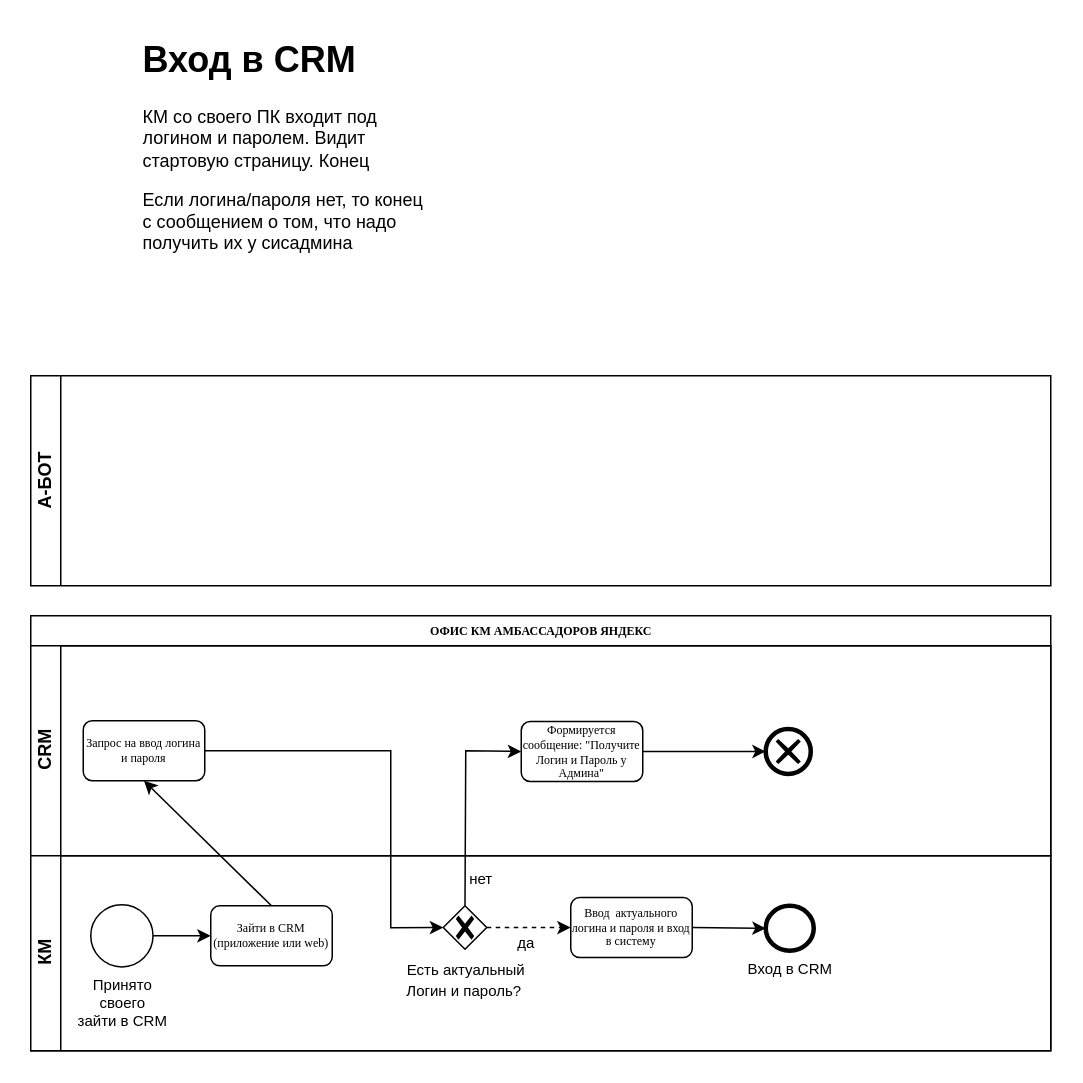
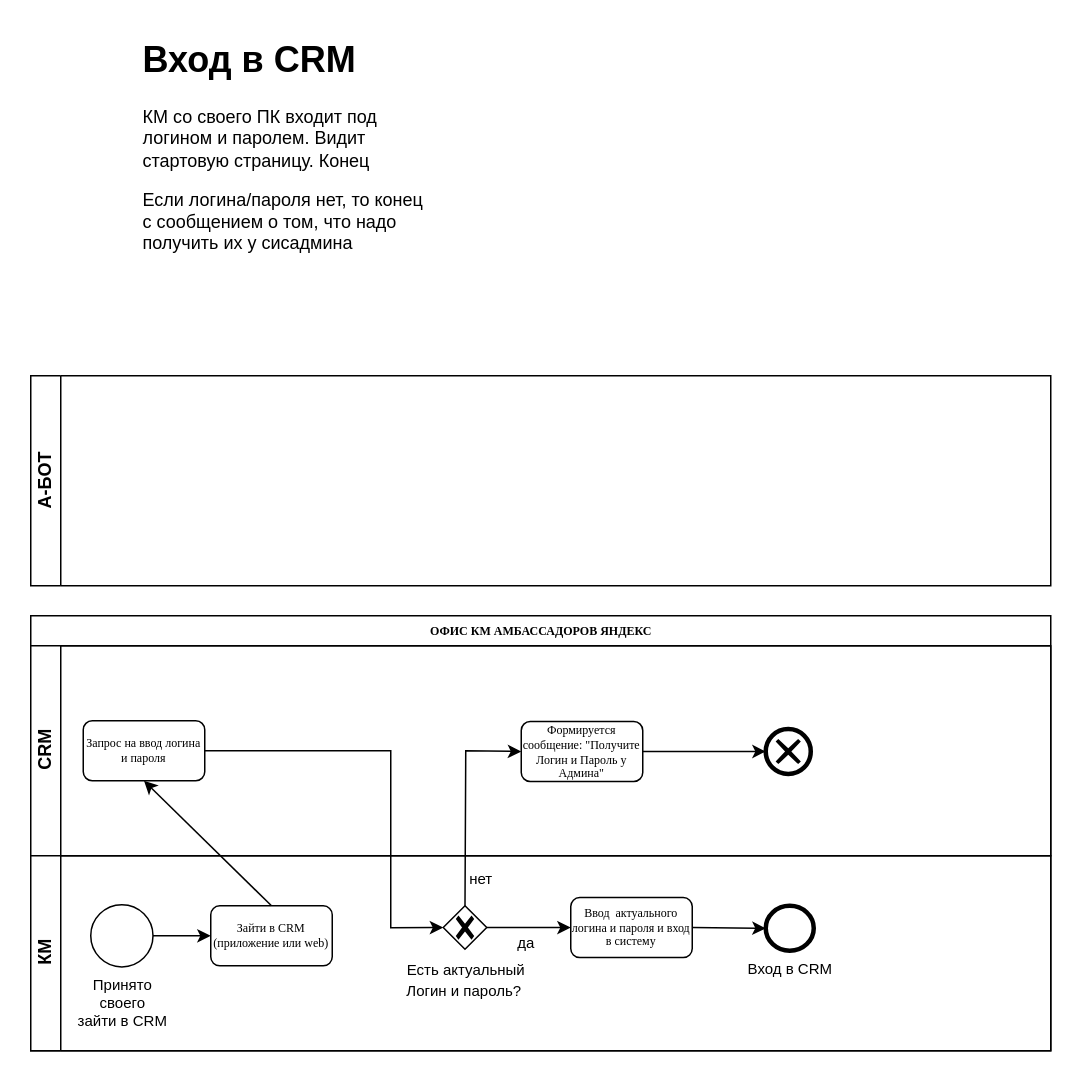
(524, 928) -> (524, 928)
